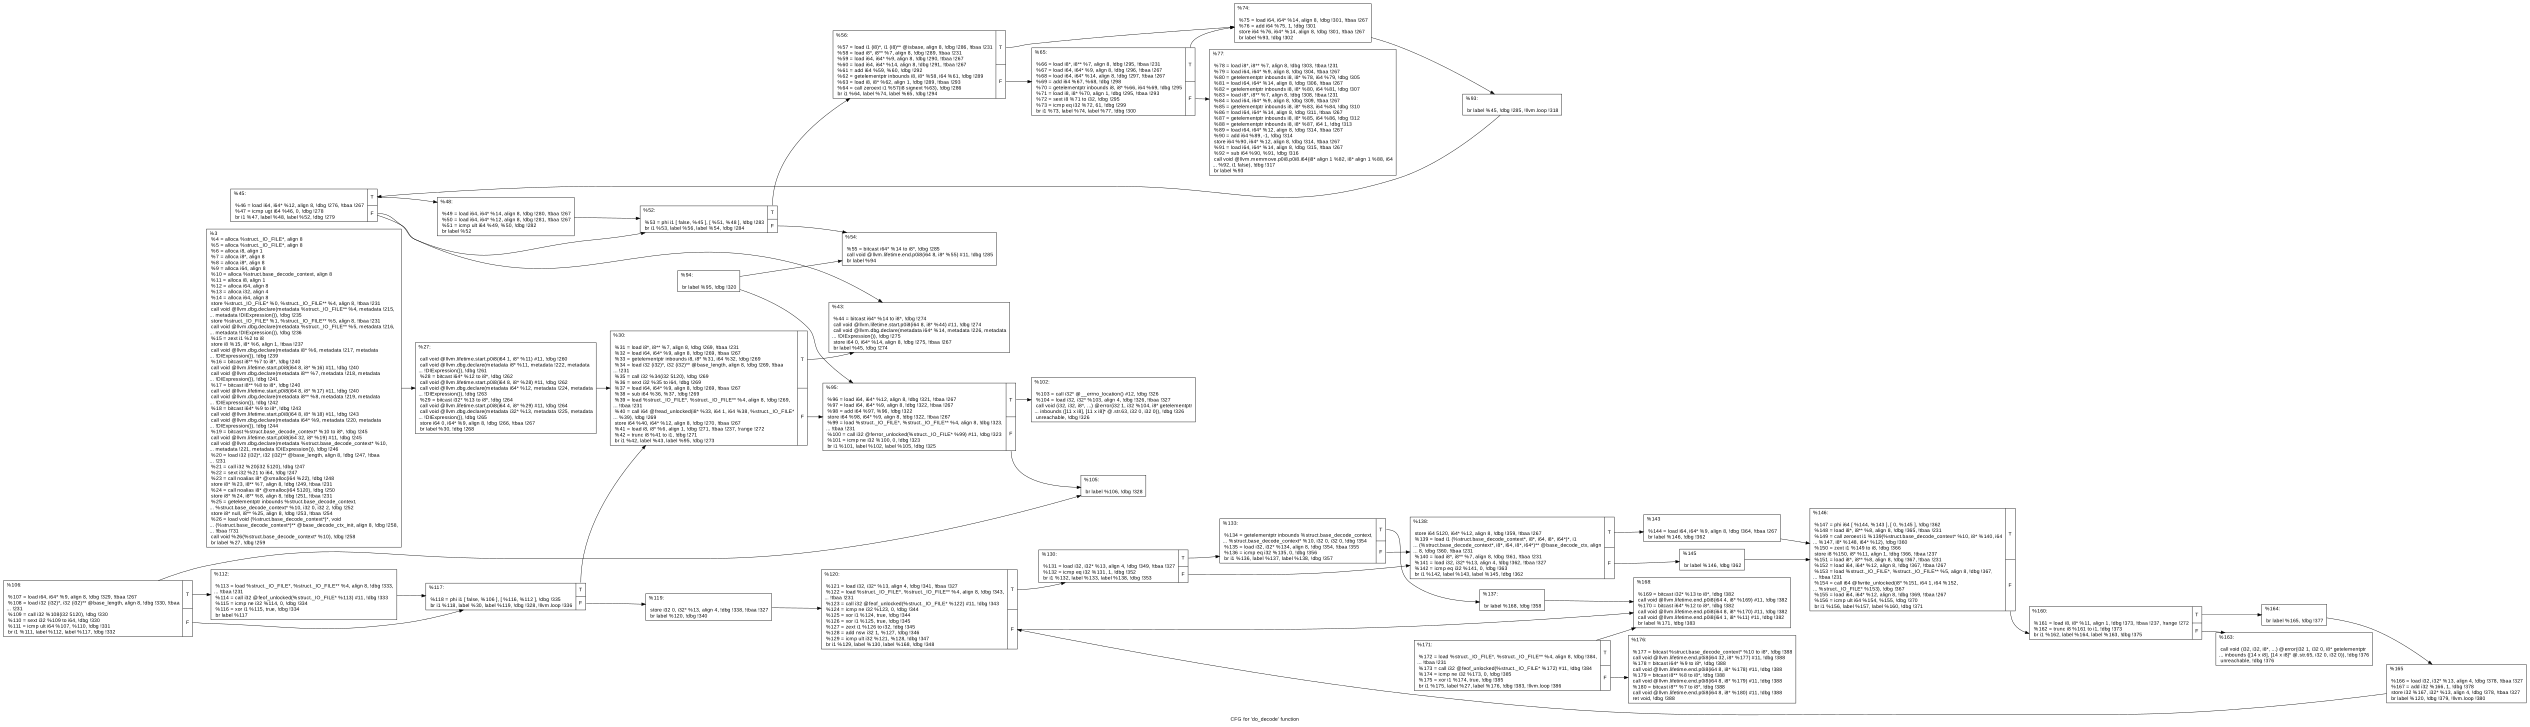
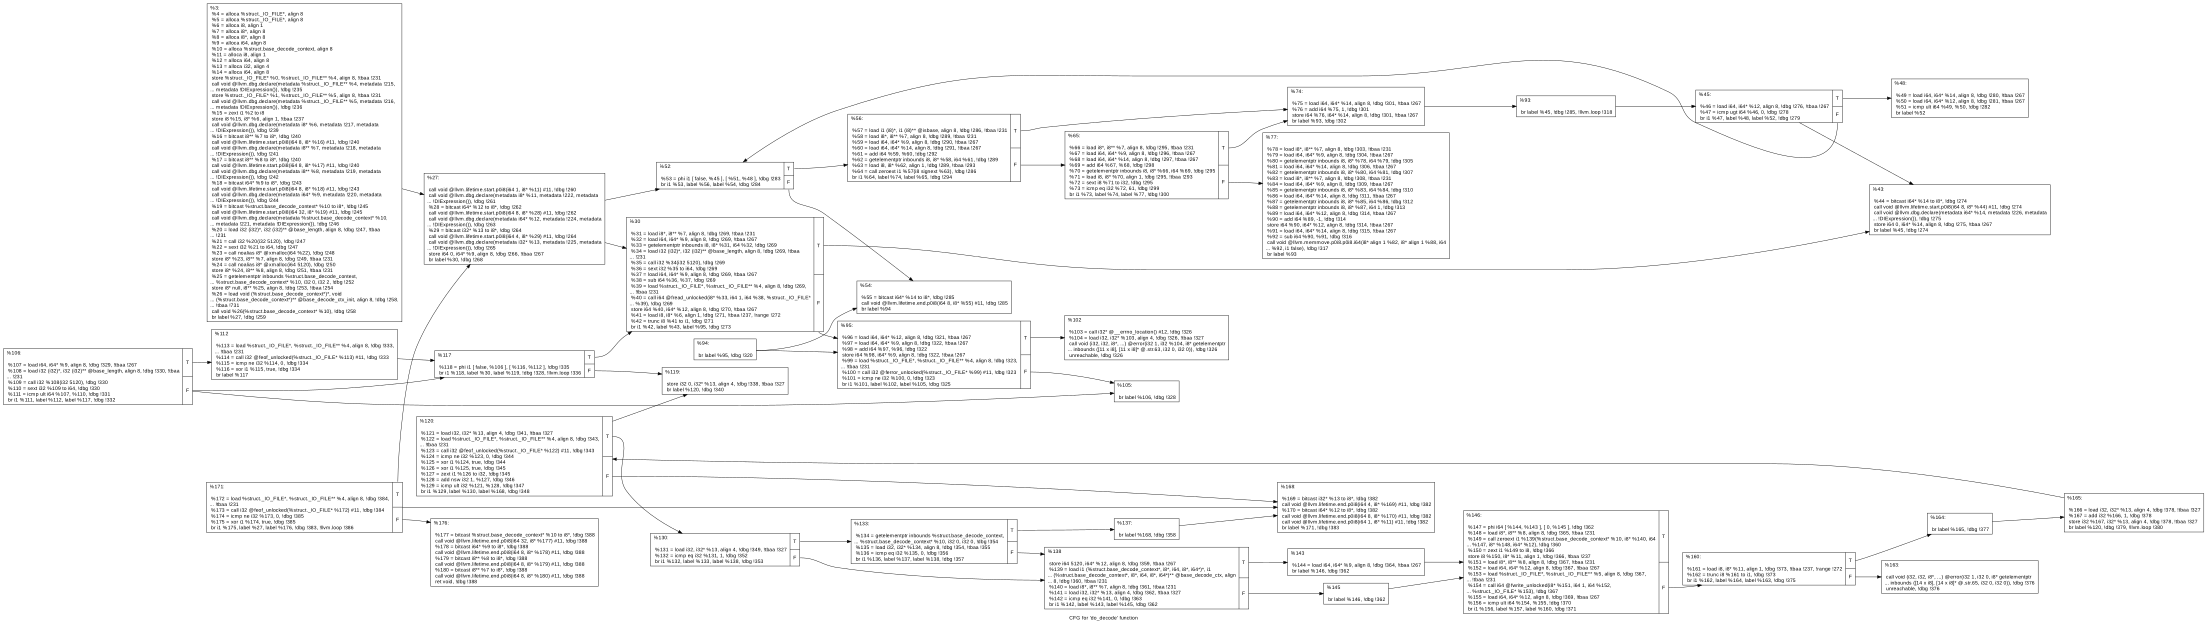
(605, 218) -> (630, 195)
none -> (411, 367)
(795, 608) -> (648, 408)
